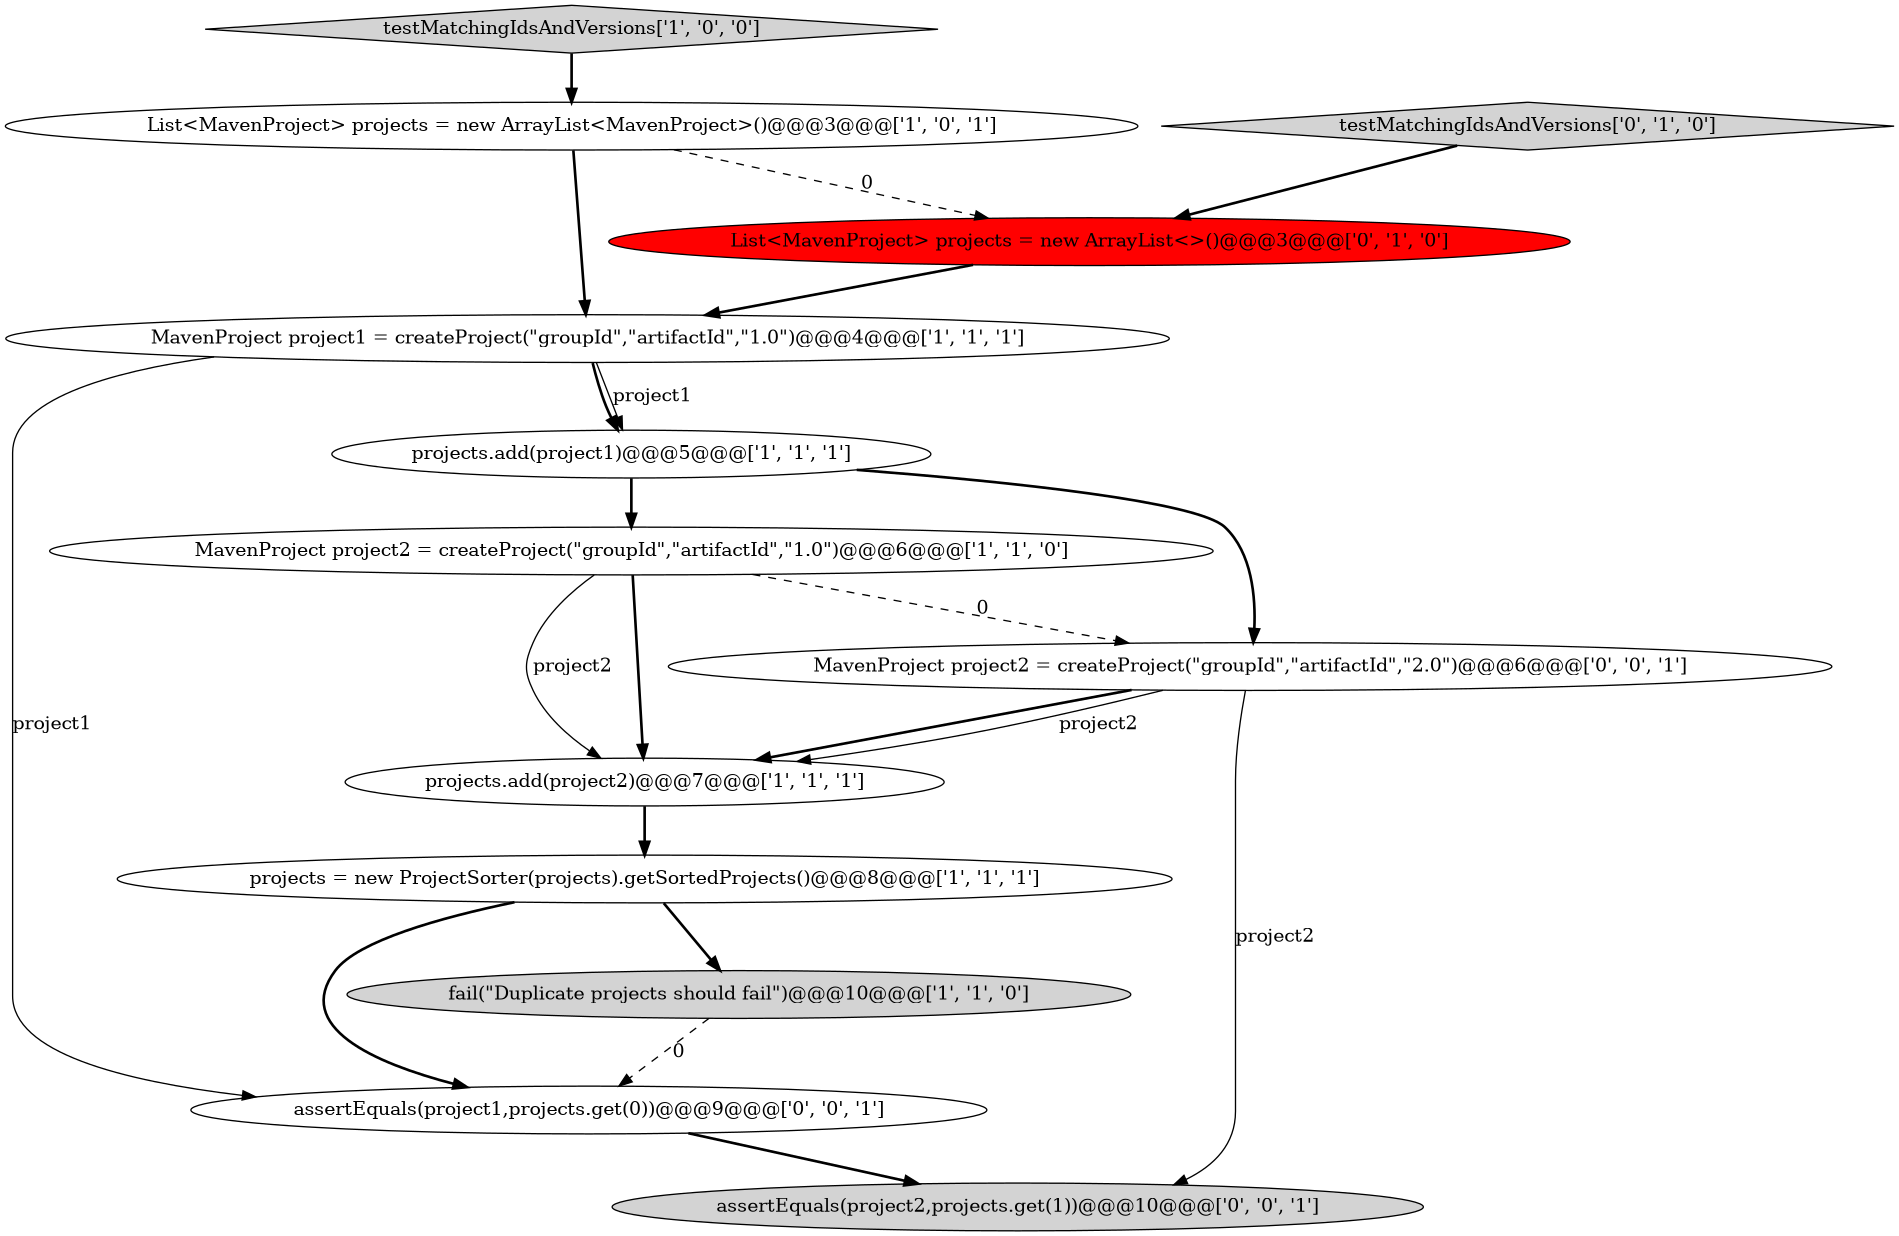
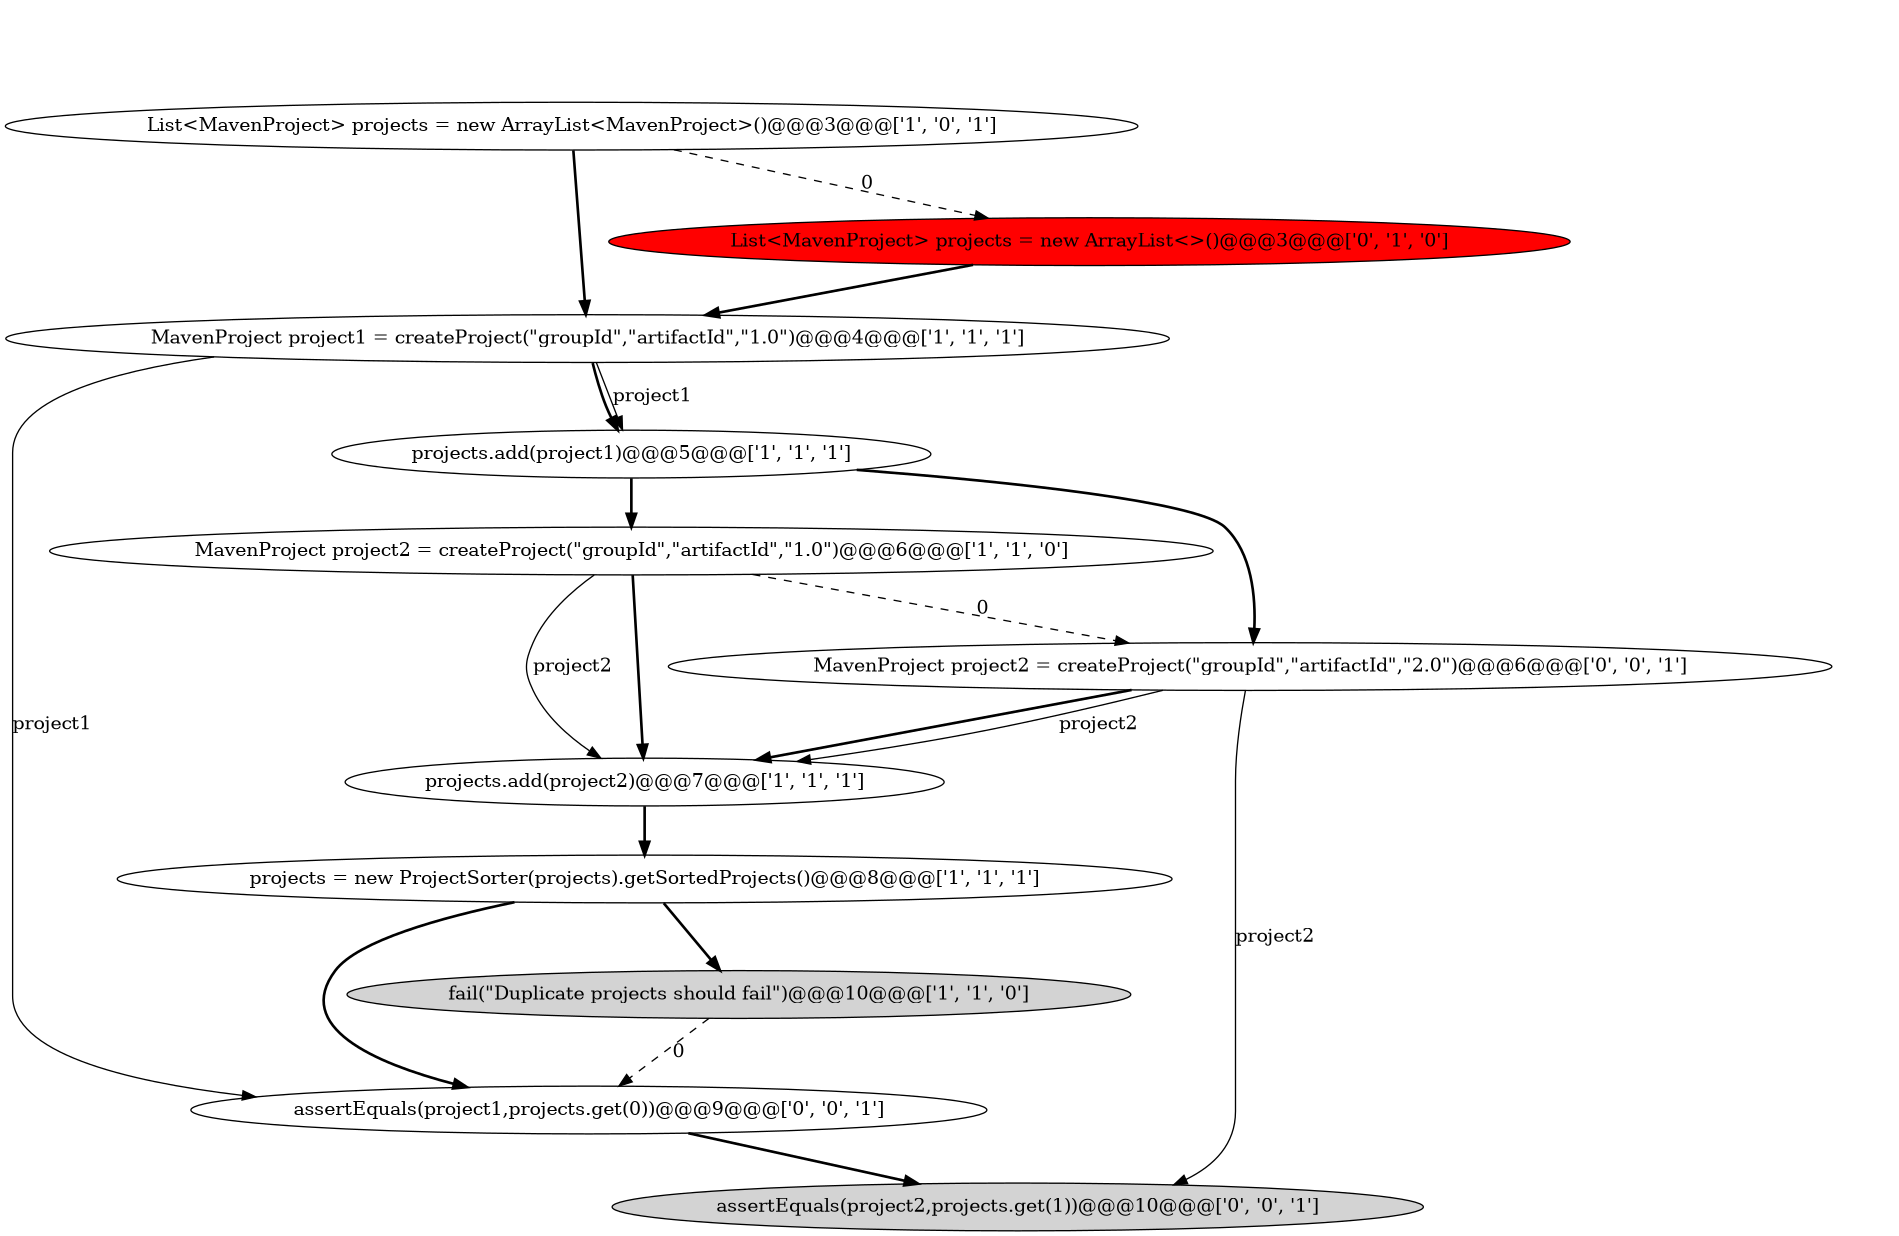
(572, 29) -> none
(1528, 126) -> none
